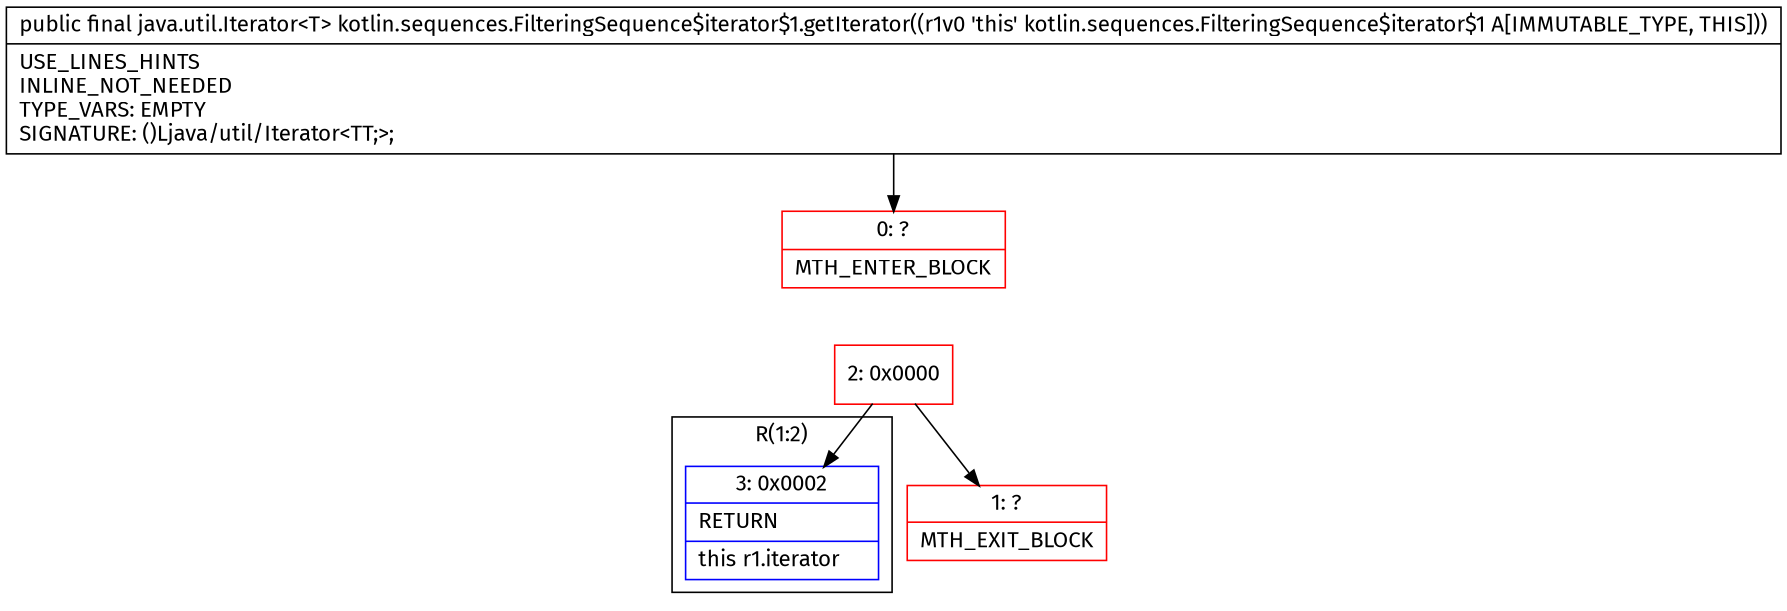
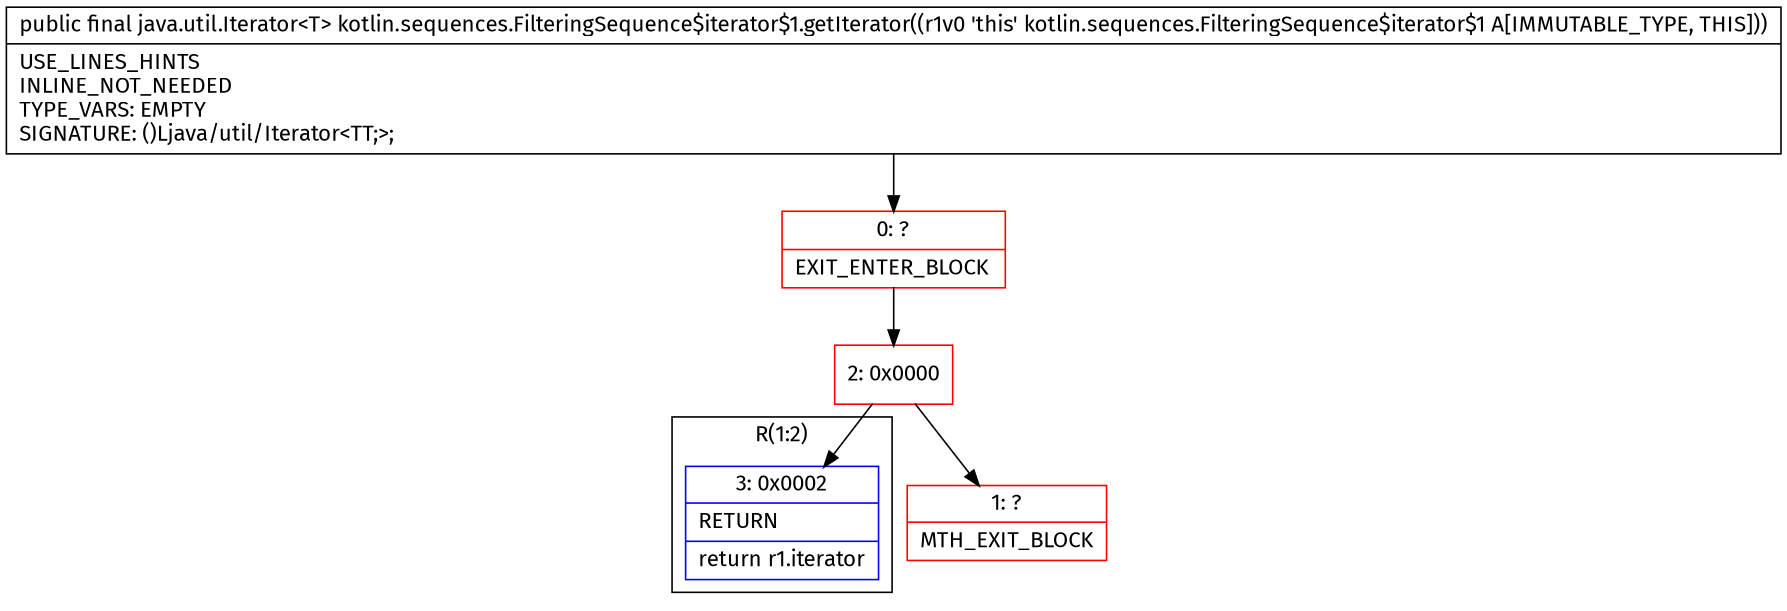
(894, 268) -> (892, 268)
none -> (894, 308)
(769, 560) -> (782, 560)
